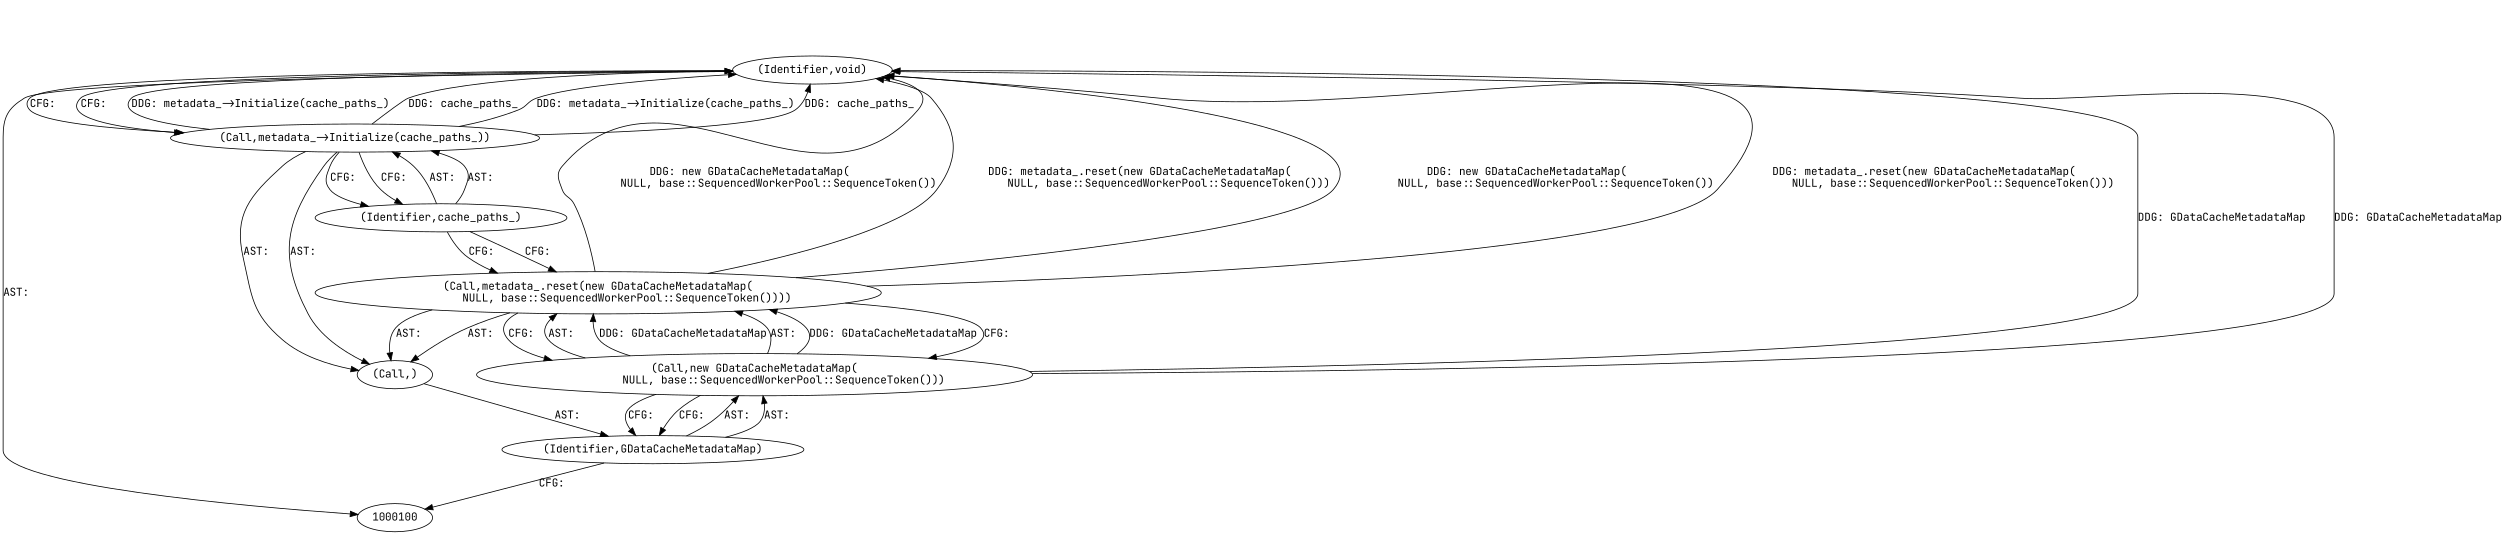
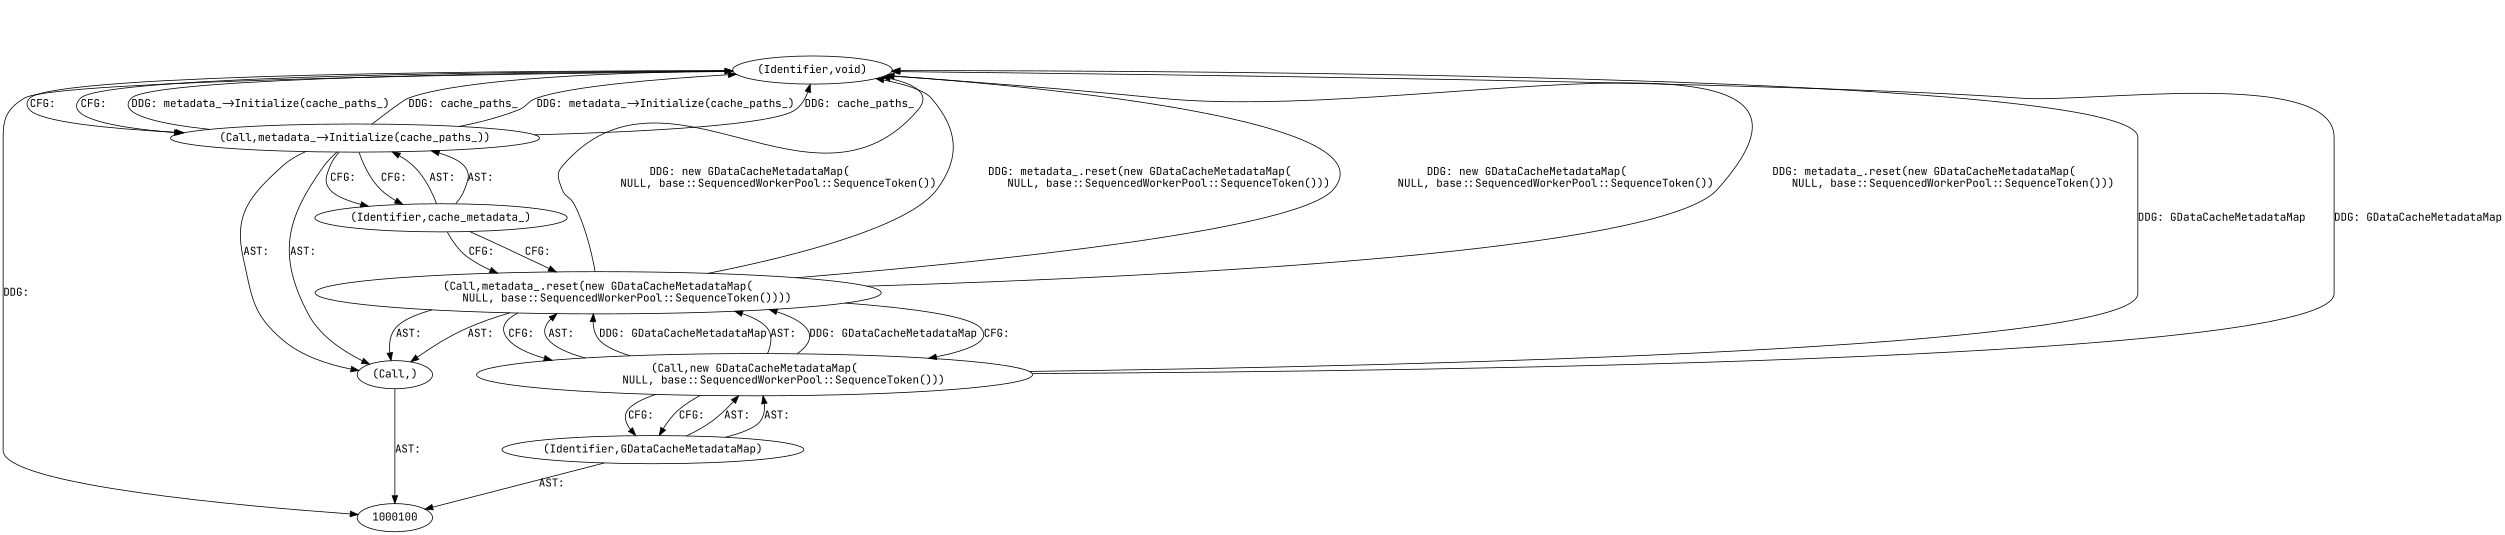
(441, 218) -> (441, 218)
(20, 293) -> (20, 293)
(512, 409) -> (395, 442)
(555, 484) -> (555, 484)
